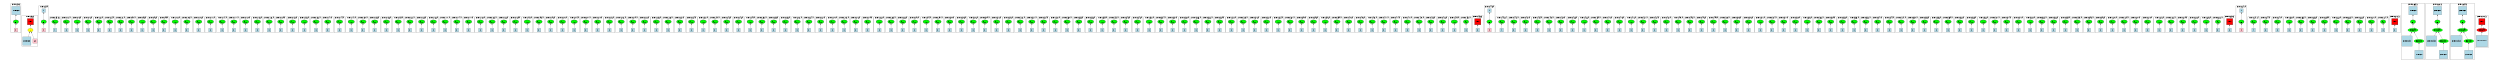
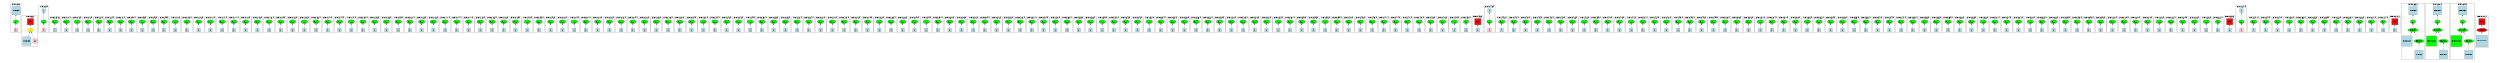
(2432, 41) -> (2432, 41)
(2457, 41) -> (2457, 41)
